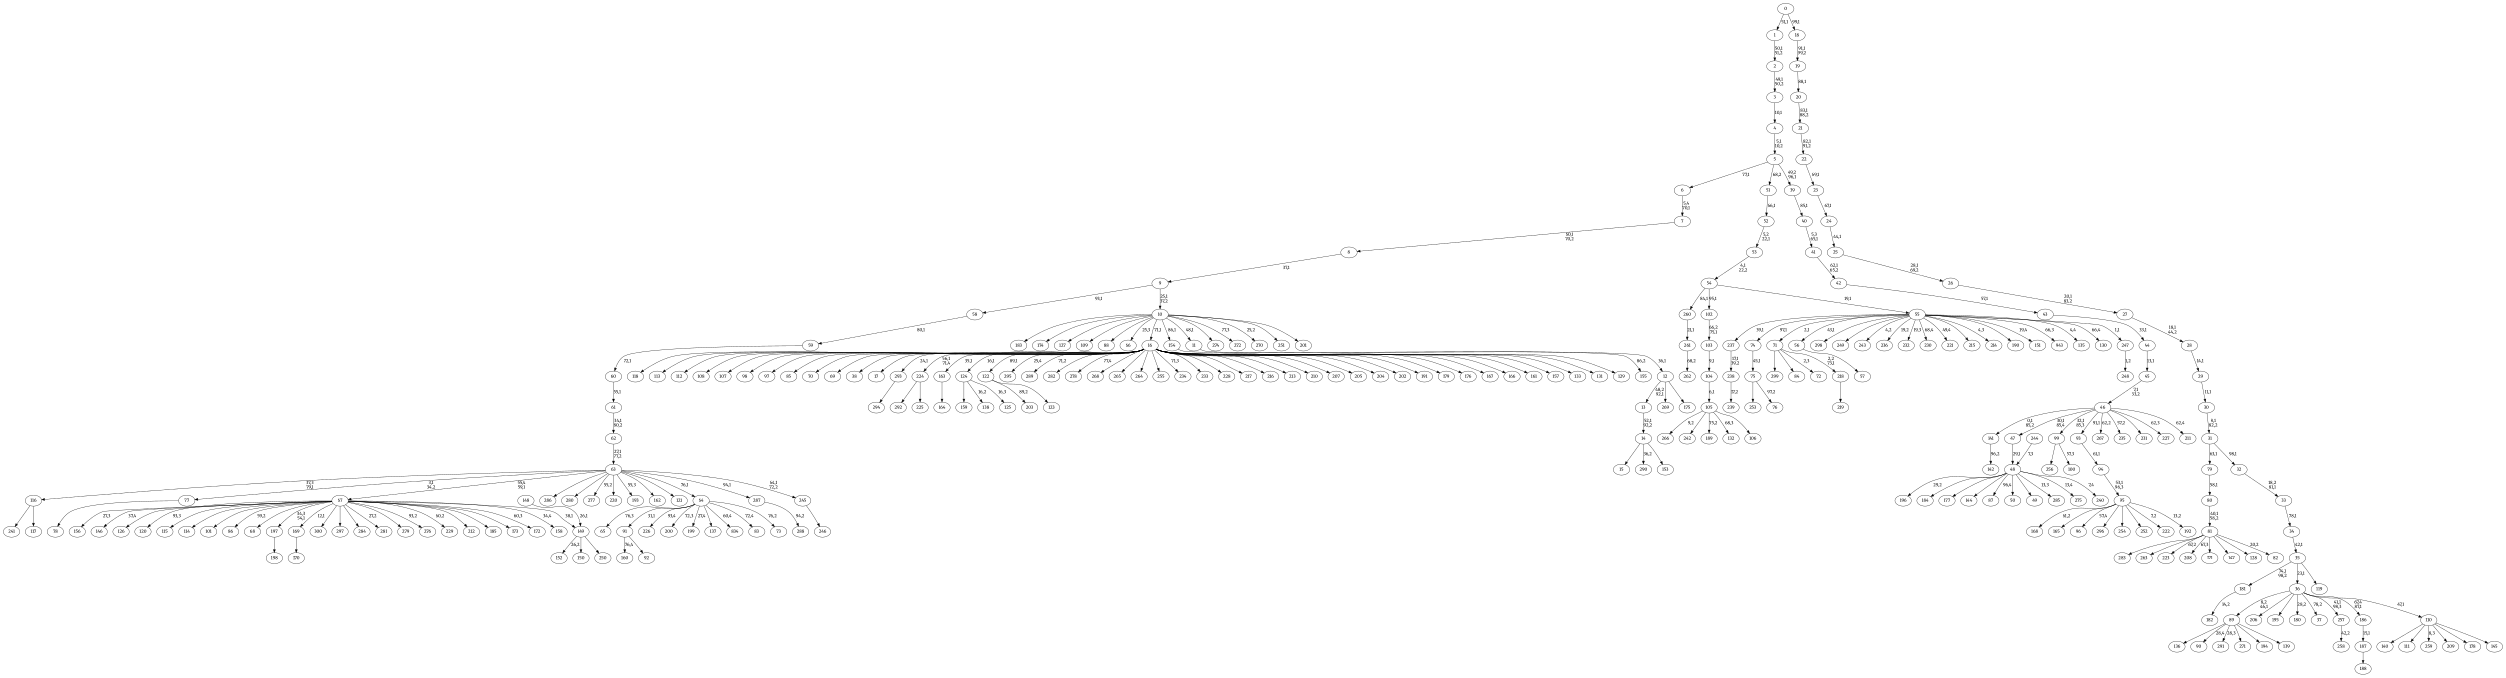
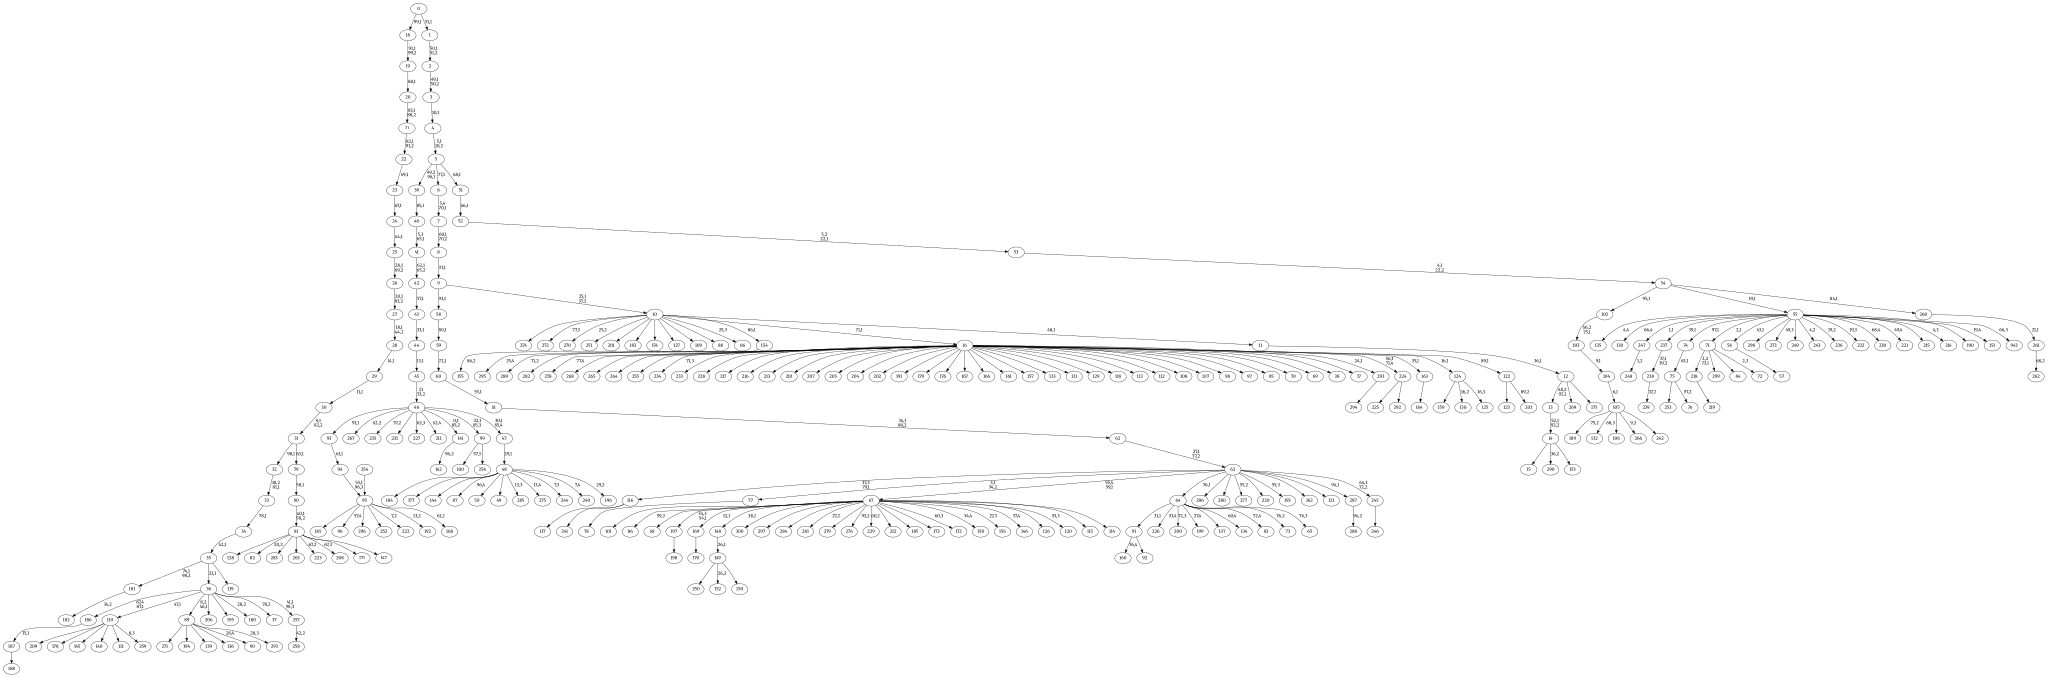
(1777, 175) -> (457, 175)
none -> (1773, 346)
(2025, 453) -> (537, 478)
(509, 507) -> (756, 509)
(2122, 515) -> (365, 484)
(735, 532) -> (1244, 532)
